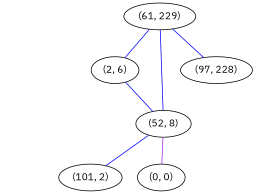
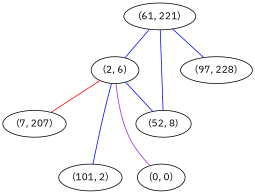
(160, 16) -> (160, 16)
none -> (34, 124)
(127, 151) -> (102, 124)
(162, 151) -> (125, 128)
